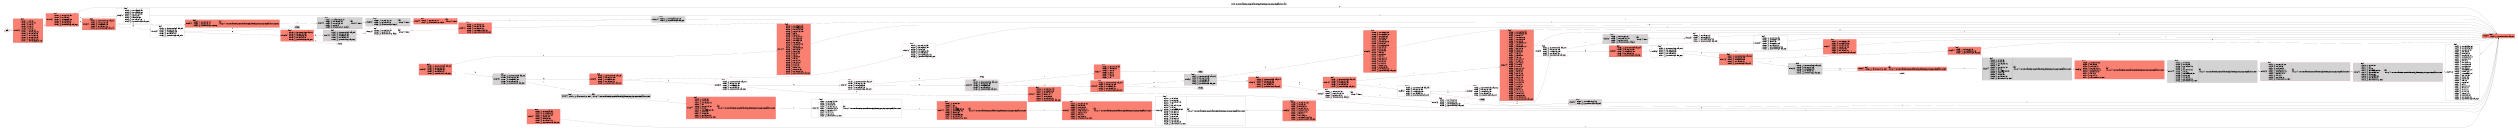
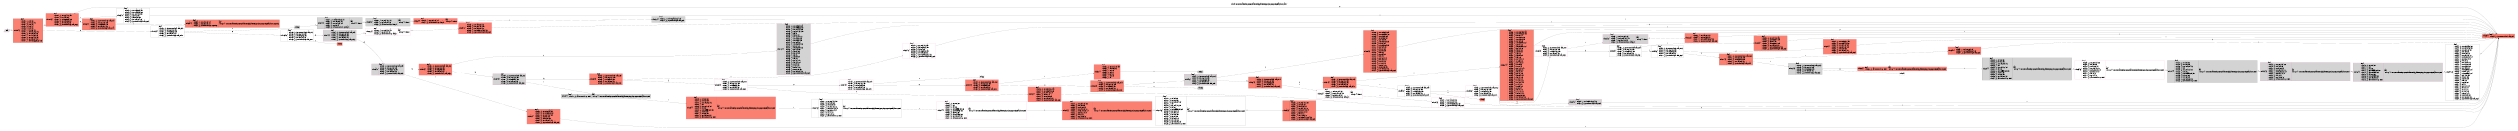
(298, 23) -> (308, 26)
(133, 28) -> (97, 31)
(297, 36) -> (297, 36)
(1701, 38) -> (1701, 38)
(1771, 43) -> (1771, 43)
(340, 44) -> (340, 44)
(794, 49) -> (794, 49)
(1625, 51) -> (1625, 51)
none -> (388, 70)
(2120, 70) -> (2120, 70)
(982, 85) -> (982, 85)
(1482, 100) -> (1482, 100)
(982, 111) -> (982, 111)
